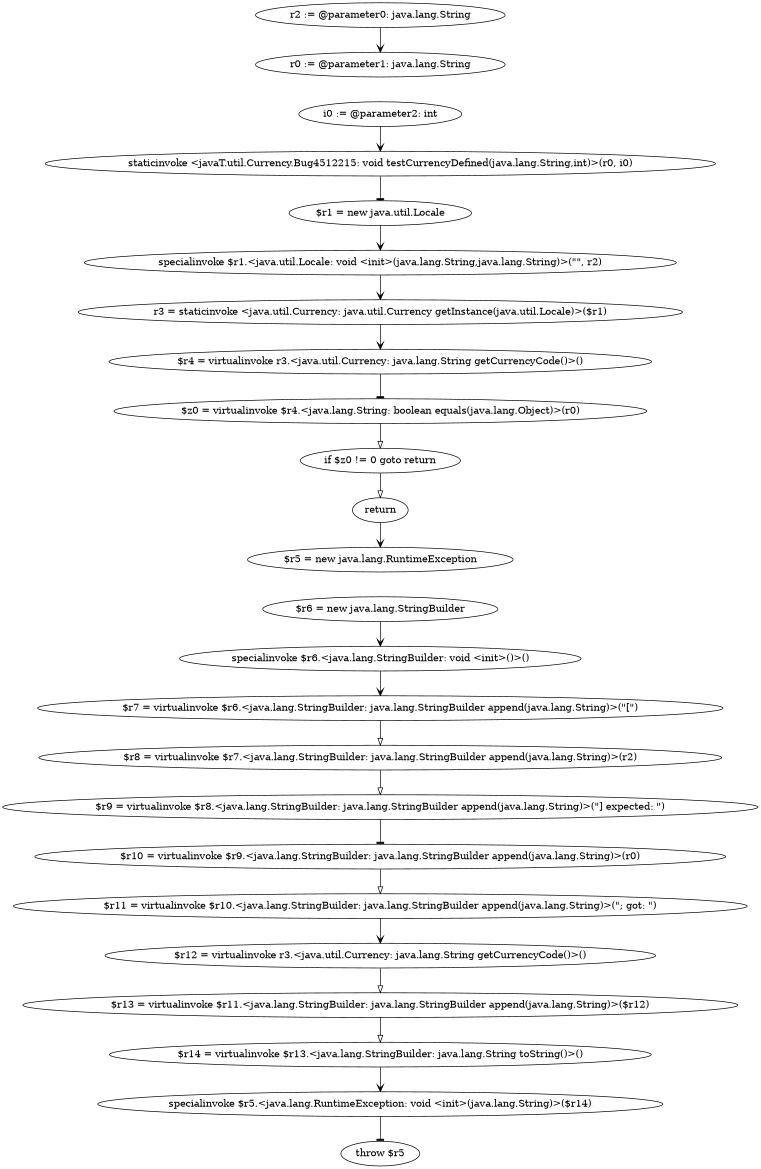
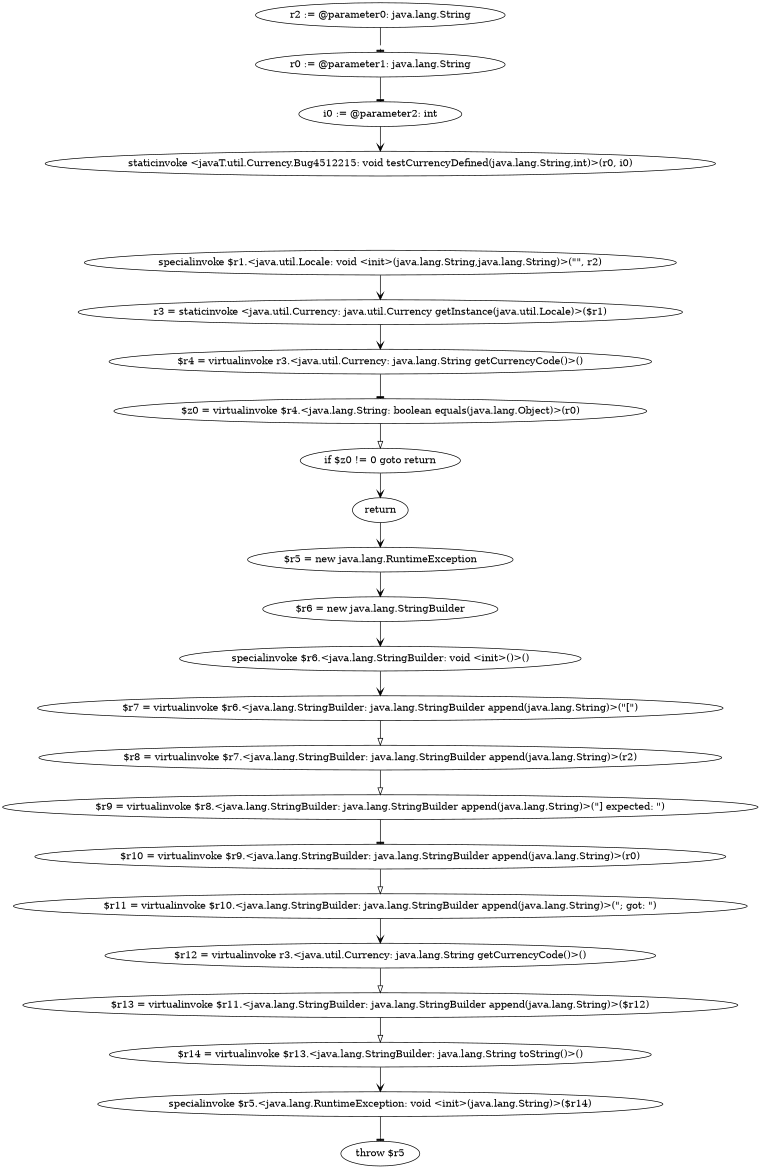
(380, 37) -> (380, 37)
none -> (380, 88)
(380, 213) -> none
(380, 482) -> (380, 482)
none -> (380, 581)
